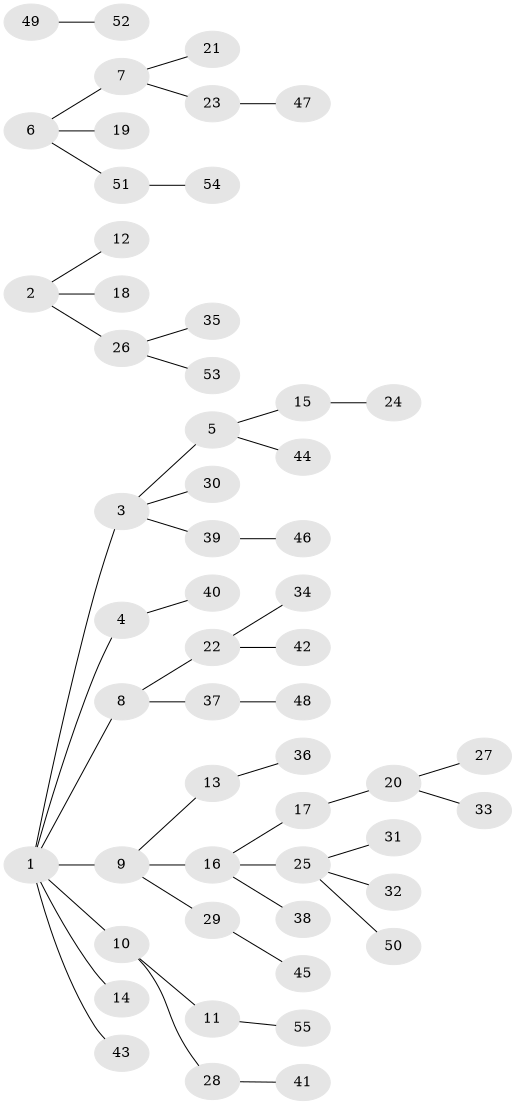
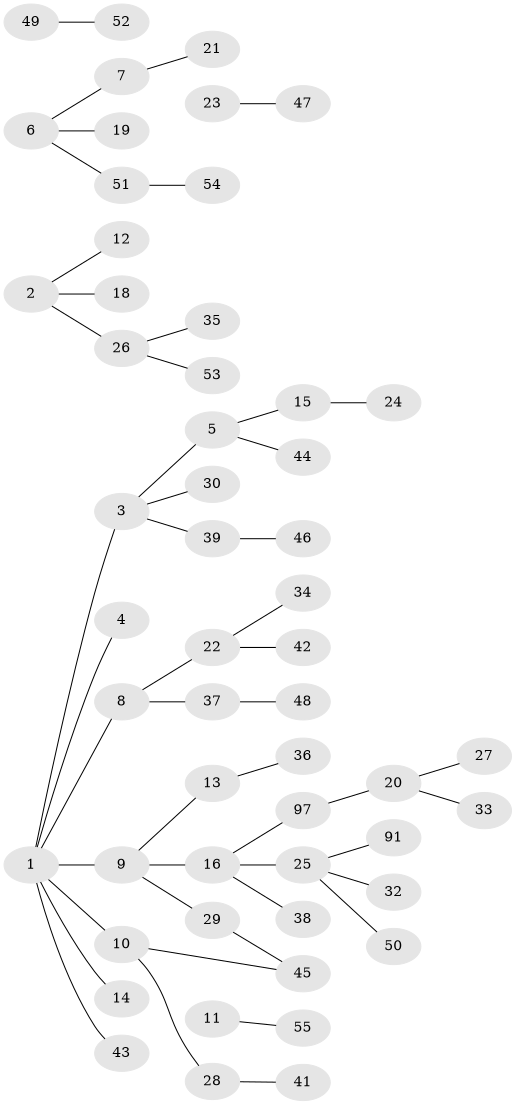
(167, 90) -> none
(212, 593) -> none
(303, 811) -> (303, 811)
(394, 838) -> (394, 838)
(167, 982) -> (212, 959)
